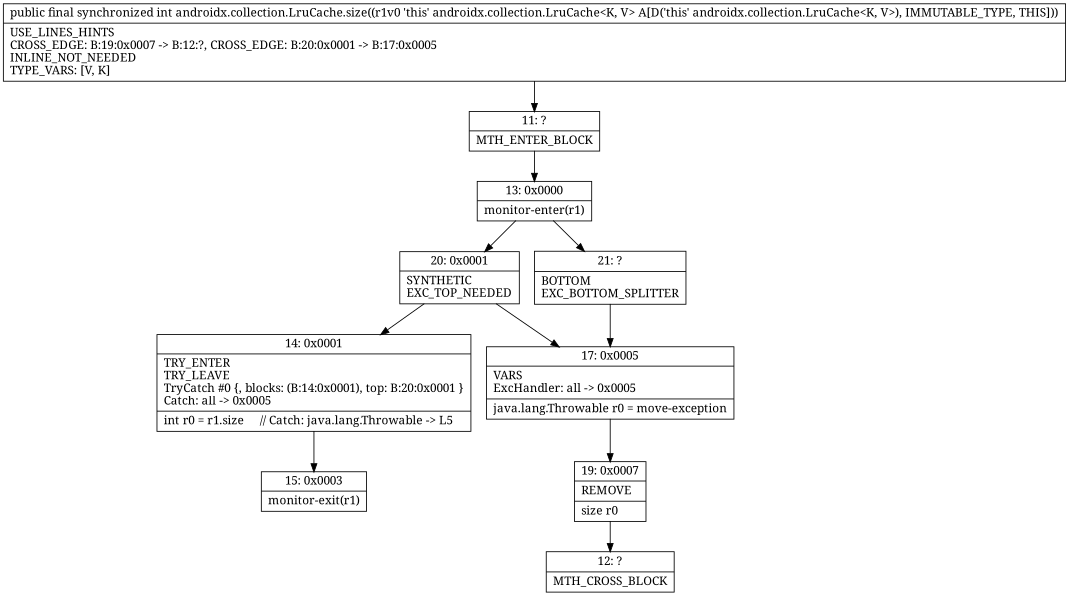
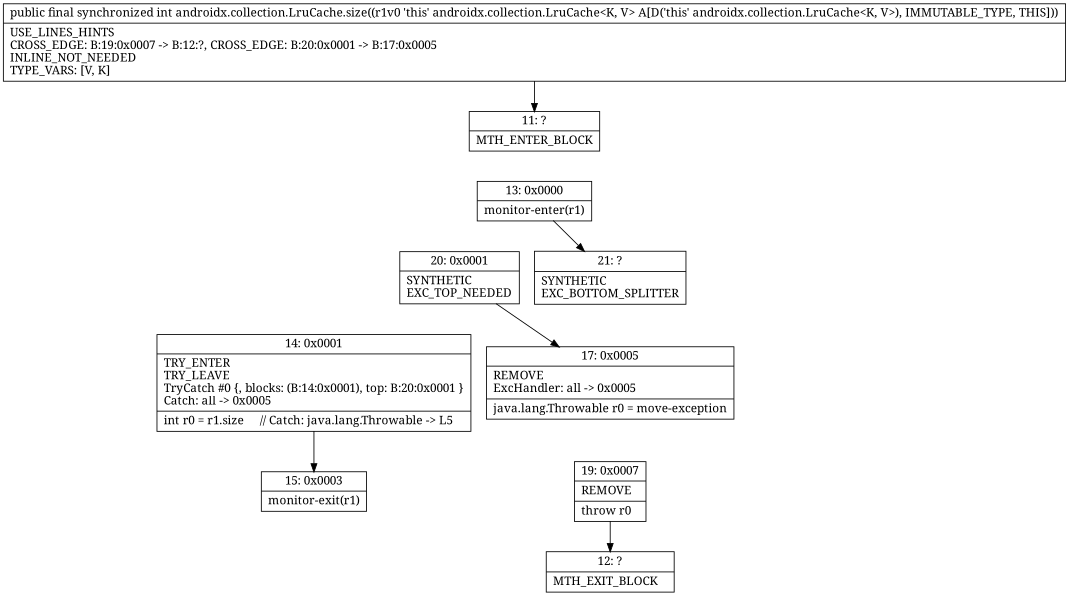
(534, 162) -> none
(503, 233) -> none
(566, 281) -> (574, 281)
(406, 317) -> none
(610, 321) -> none
(508, 376) -> (519, 376)
(610, 436) -> none
(600, 511) -> (606, 511)
(610, 582) -> (606, 582)
